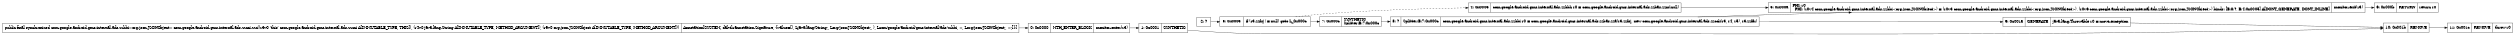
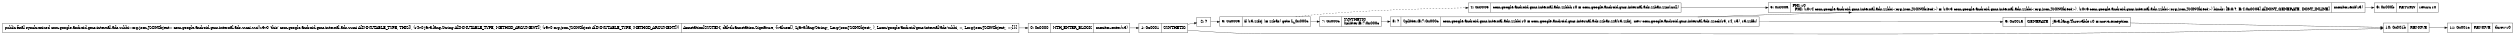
(1276, 21) -> (1276, 21)
none -> (1191, 24)
